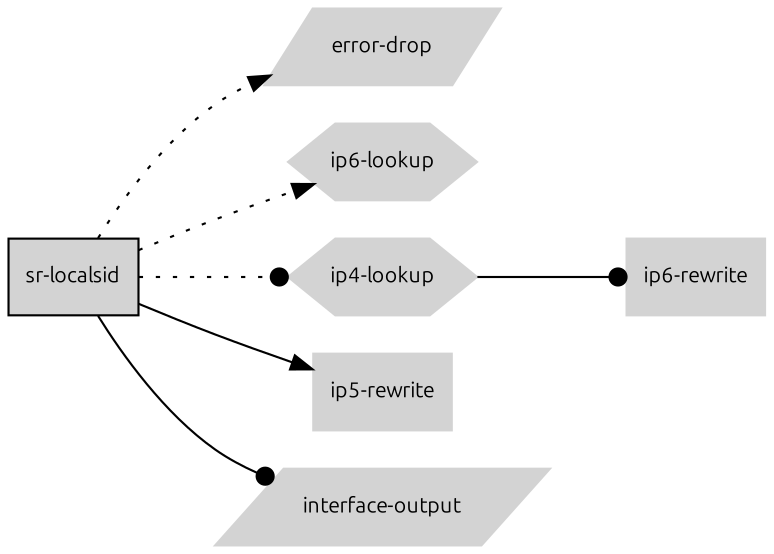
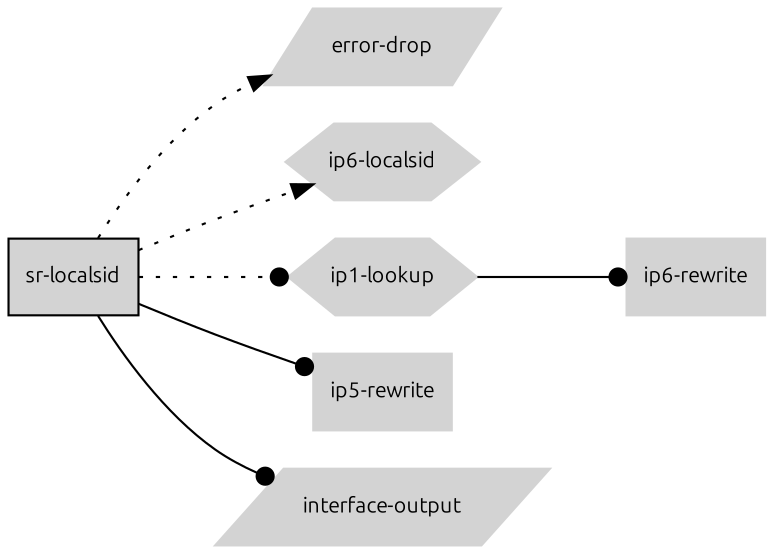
(383, 162) -> (383, 162)
(383, 277) -> (383, 277)
(215, 334) -> (217, 335)
